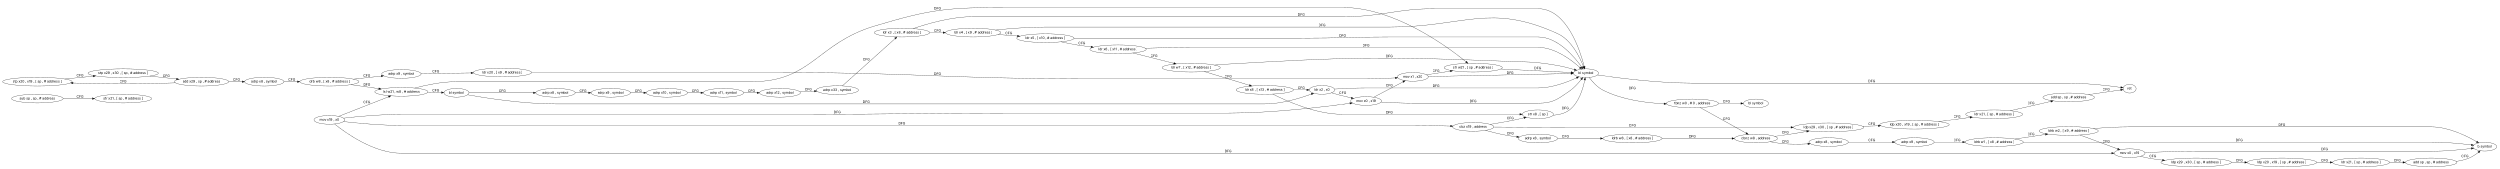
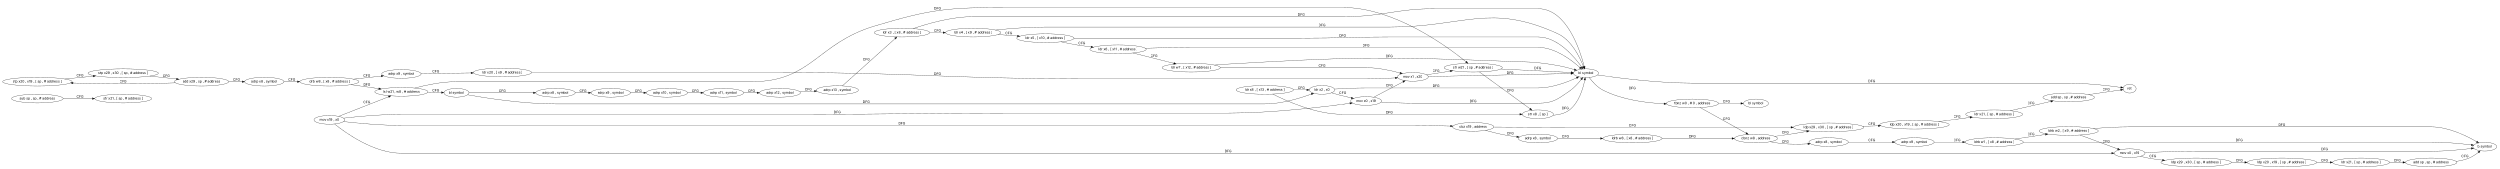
(1222, 77) -> (1310, 68)
(837, 90) -> (837, 90)
(1507, 121) -> (1505, 90)
